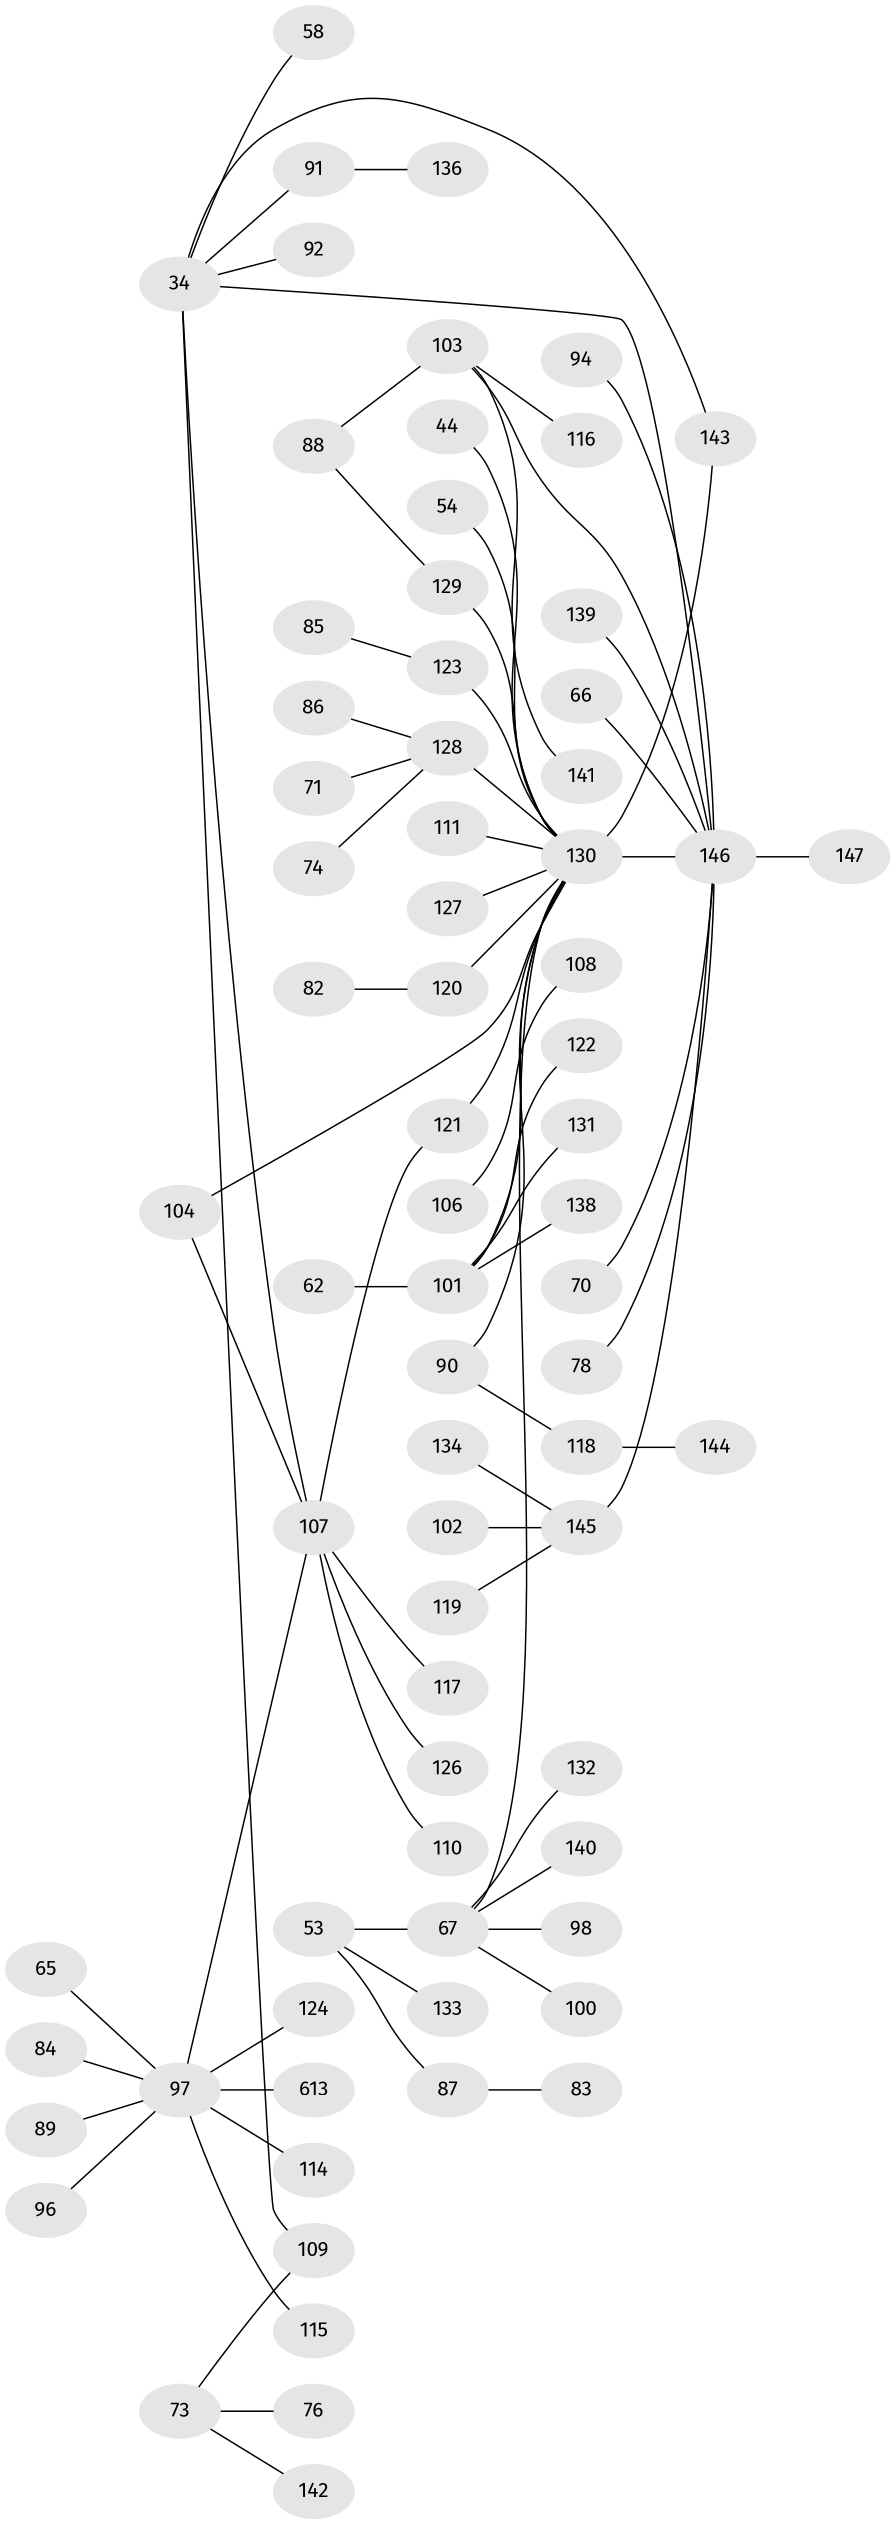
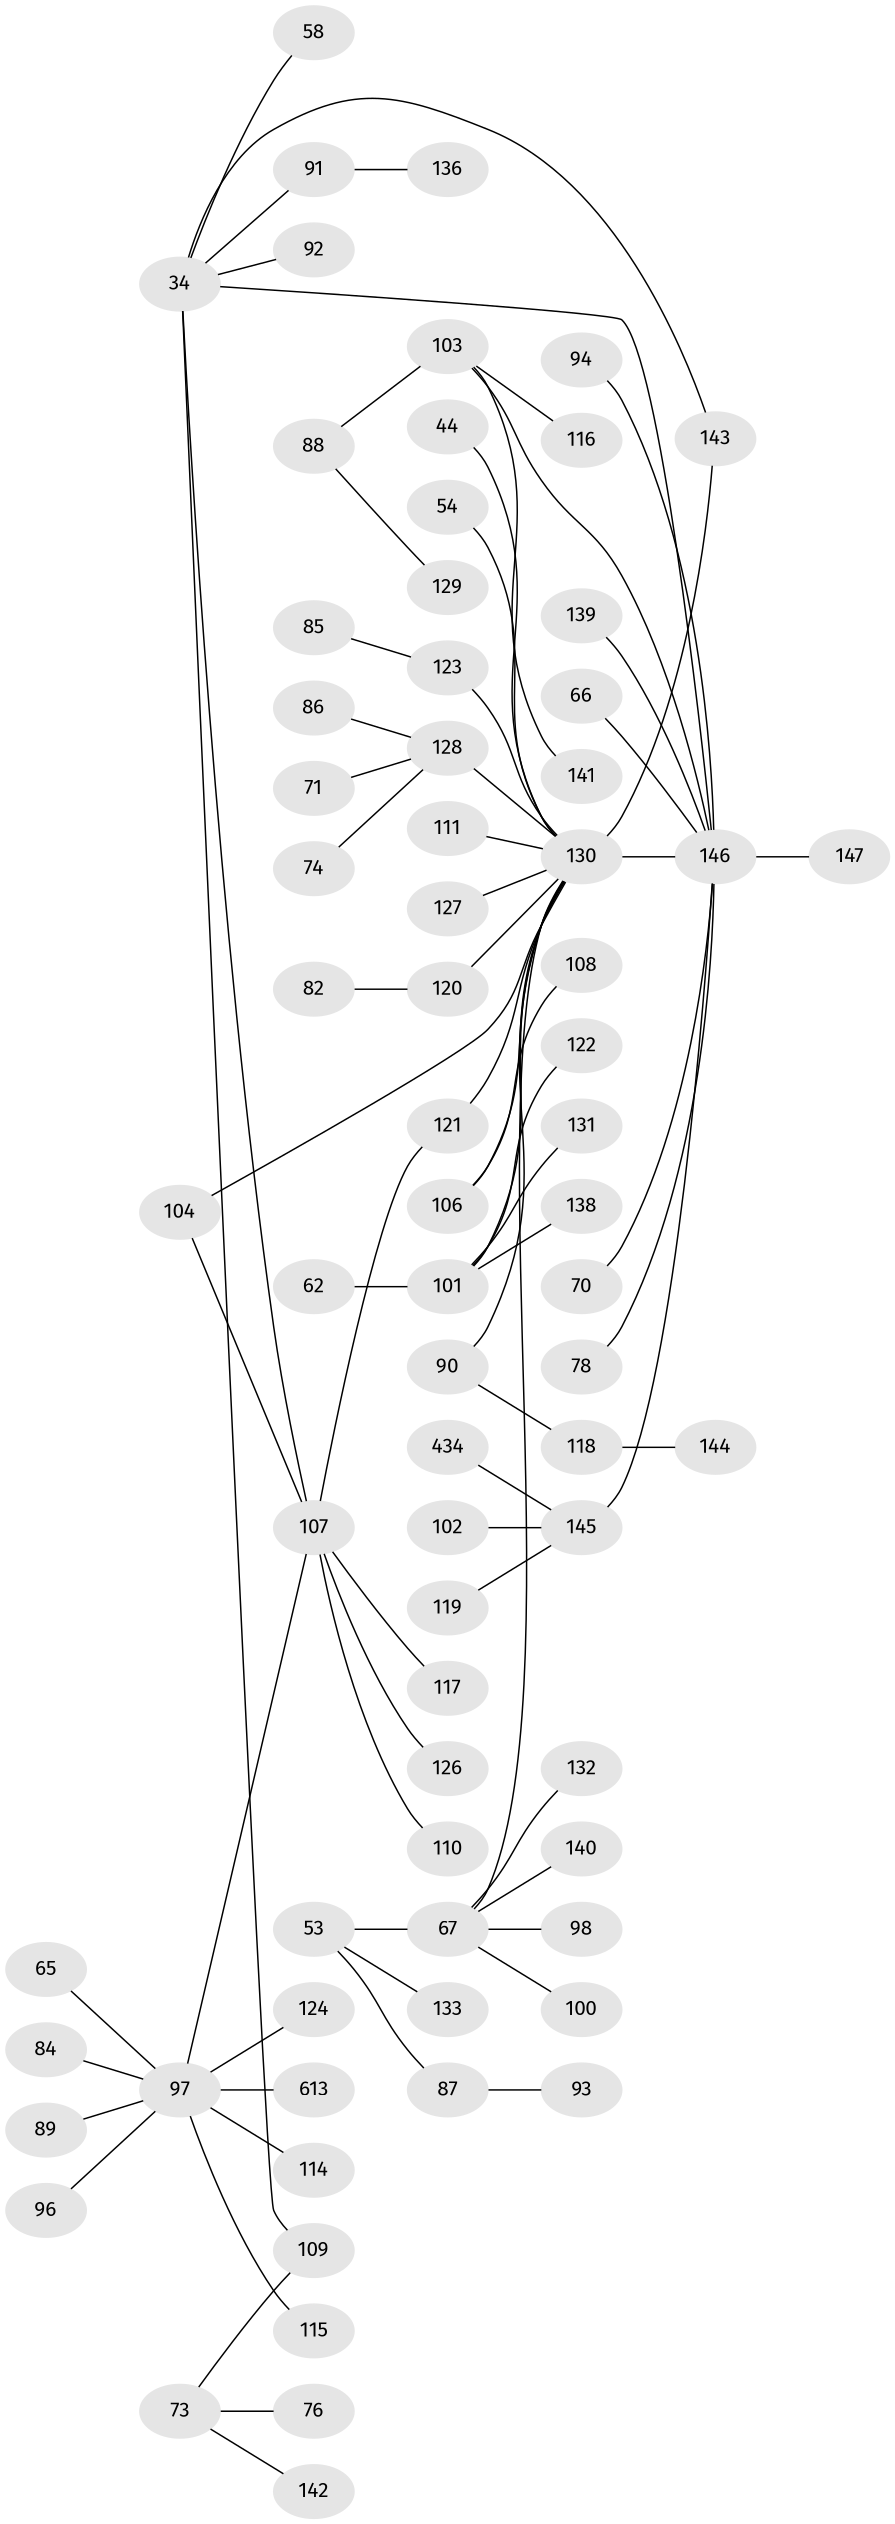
(503, 662) -> (520, 1035)
(448, 1447) -> (448, 1447)
(582, 2090) -> (582, 2090)
